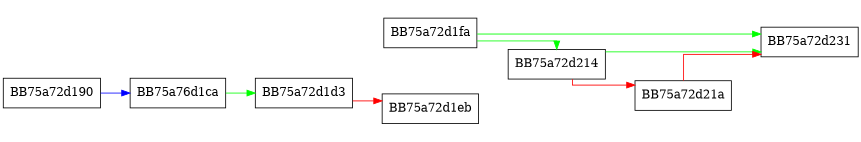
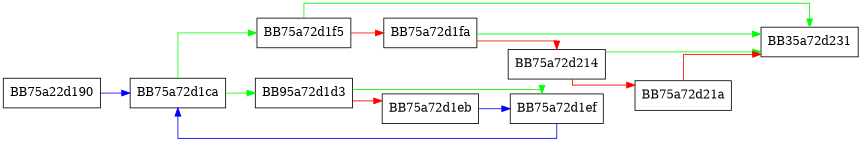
none -> (304, 33)
(517, 41) -> (517, 41)
(810, 42) -> (810, 42)
(52, 93) -> (52, 93)
(178, 93) -> (178, 93)
(304, 93) -> (304, 93)
none -> (557, 109)
